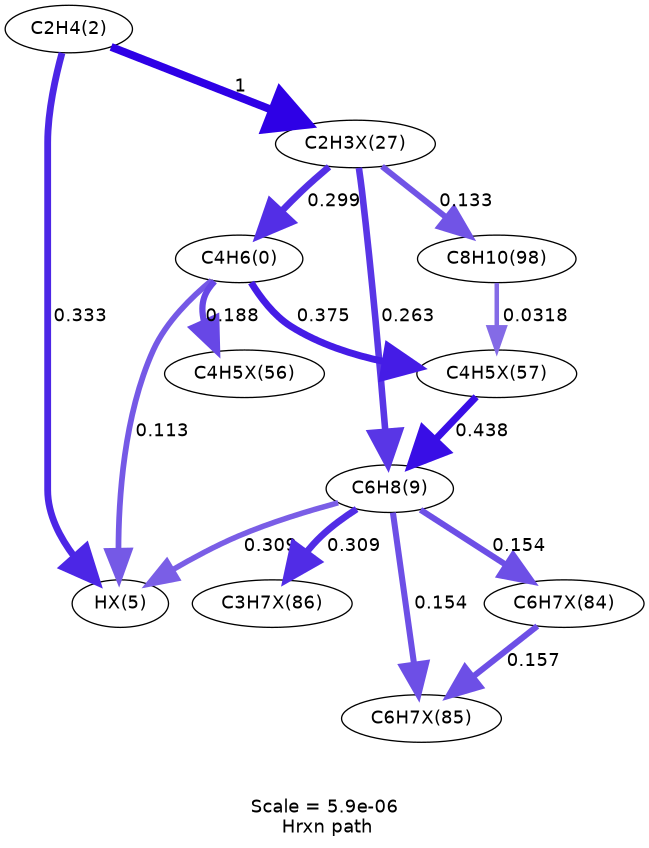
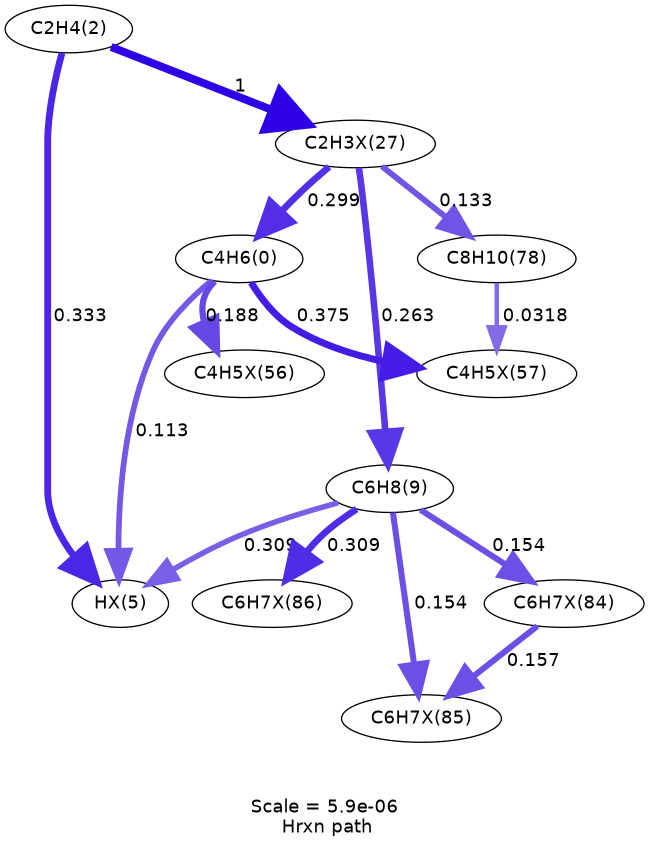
(497, 259) -> (497, 259)
(456, 418) -> none
(272, 604) -> (272, 604)
